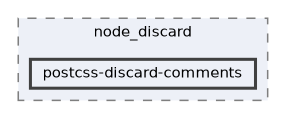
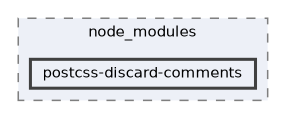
(143, 33) -> (143, 33)
